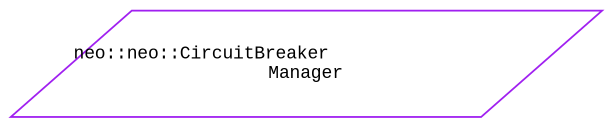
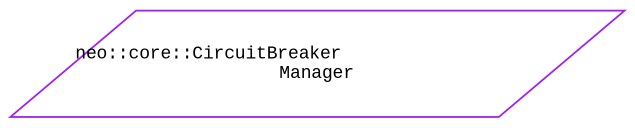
(306, 64) -> (317, 64)
